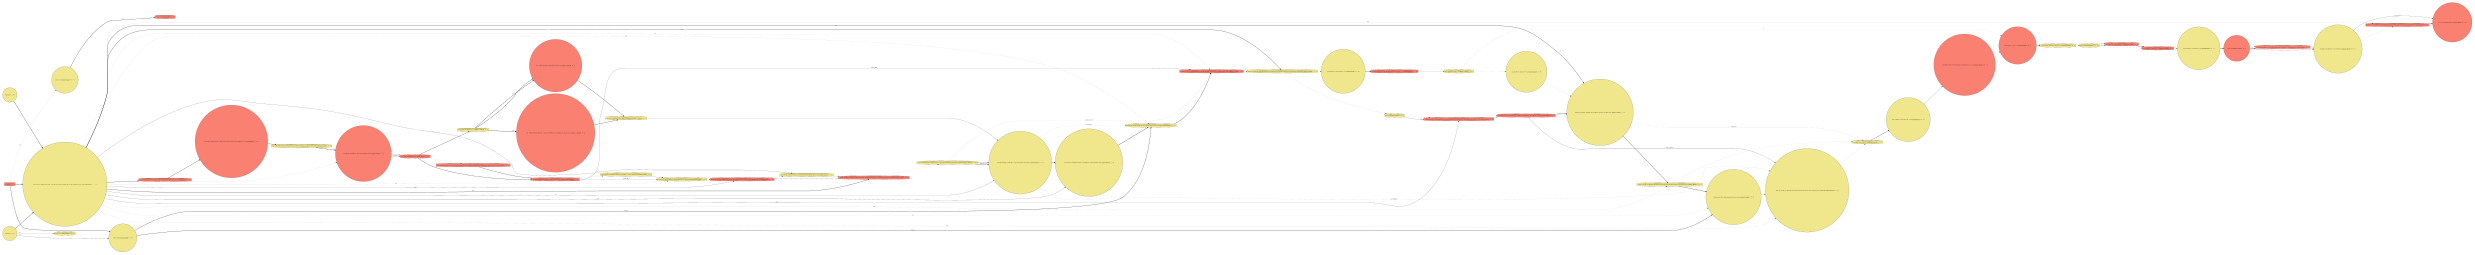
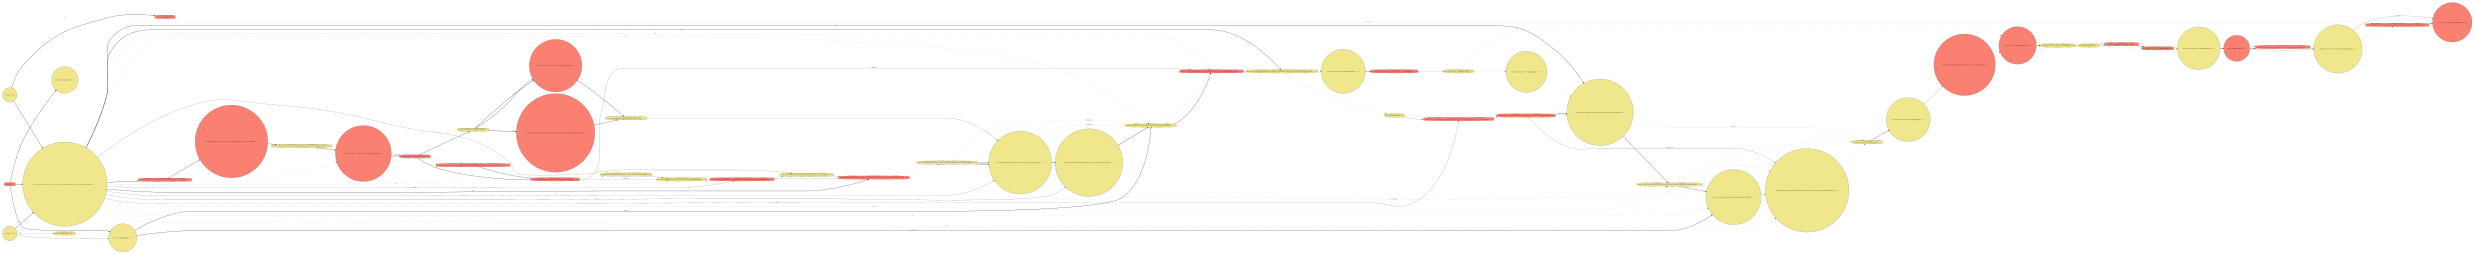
(102, 25) -> (70, 29)
(27, 134) -> (27, 134)
